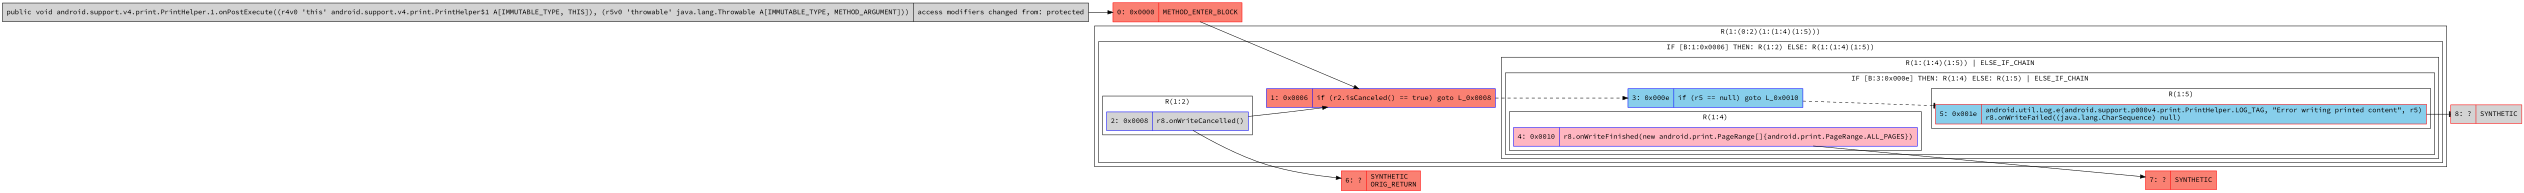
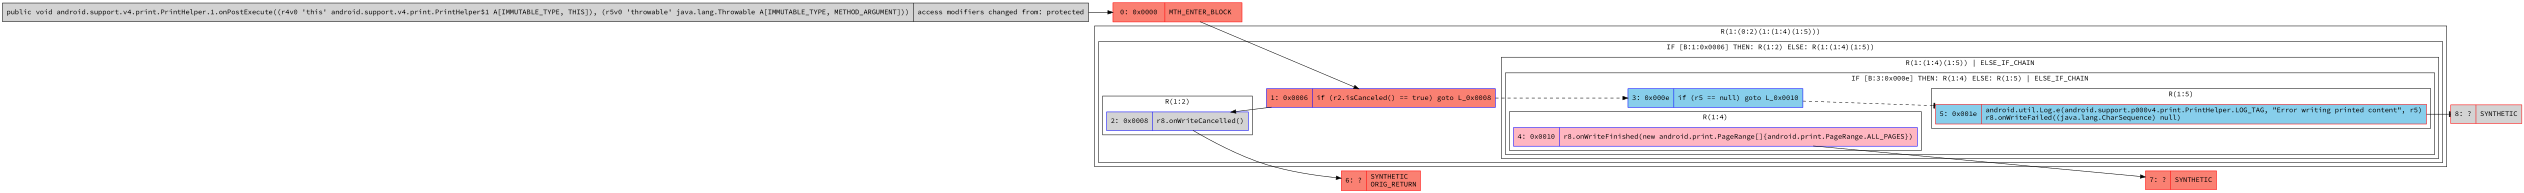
(1200, 12) -> (1200, 12)
(1285, 112) -> (1255, 109)
